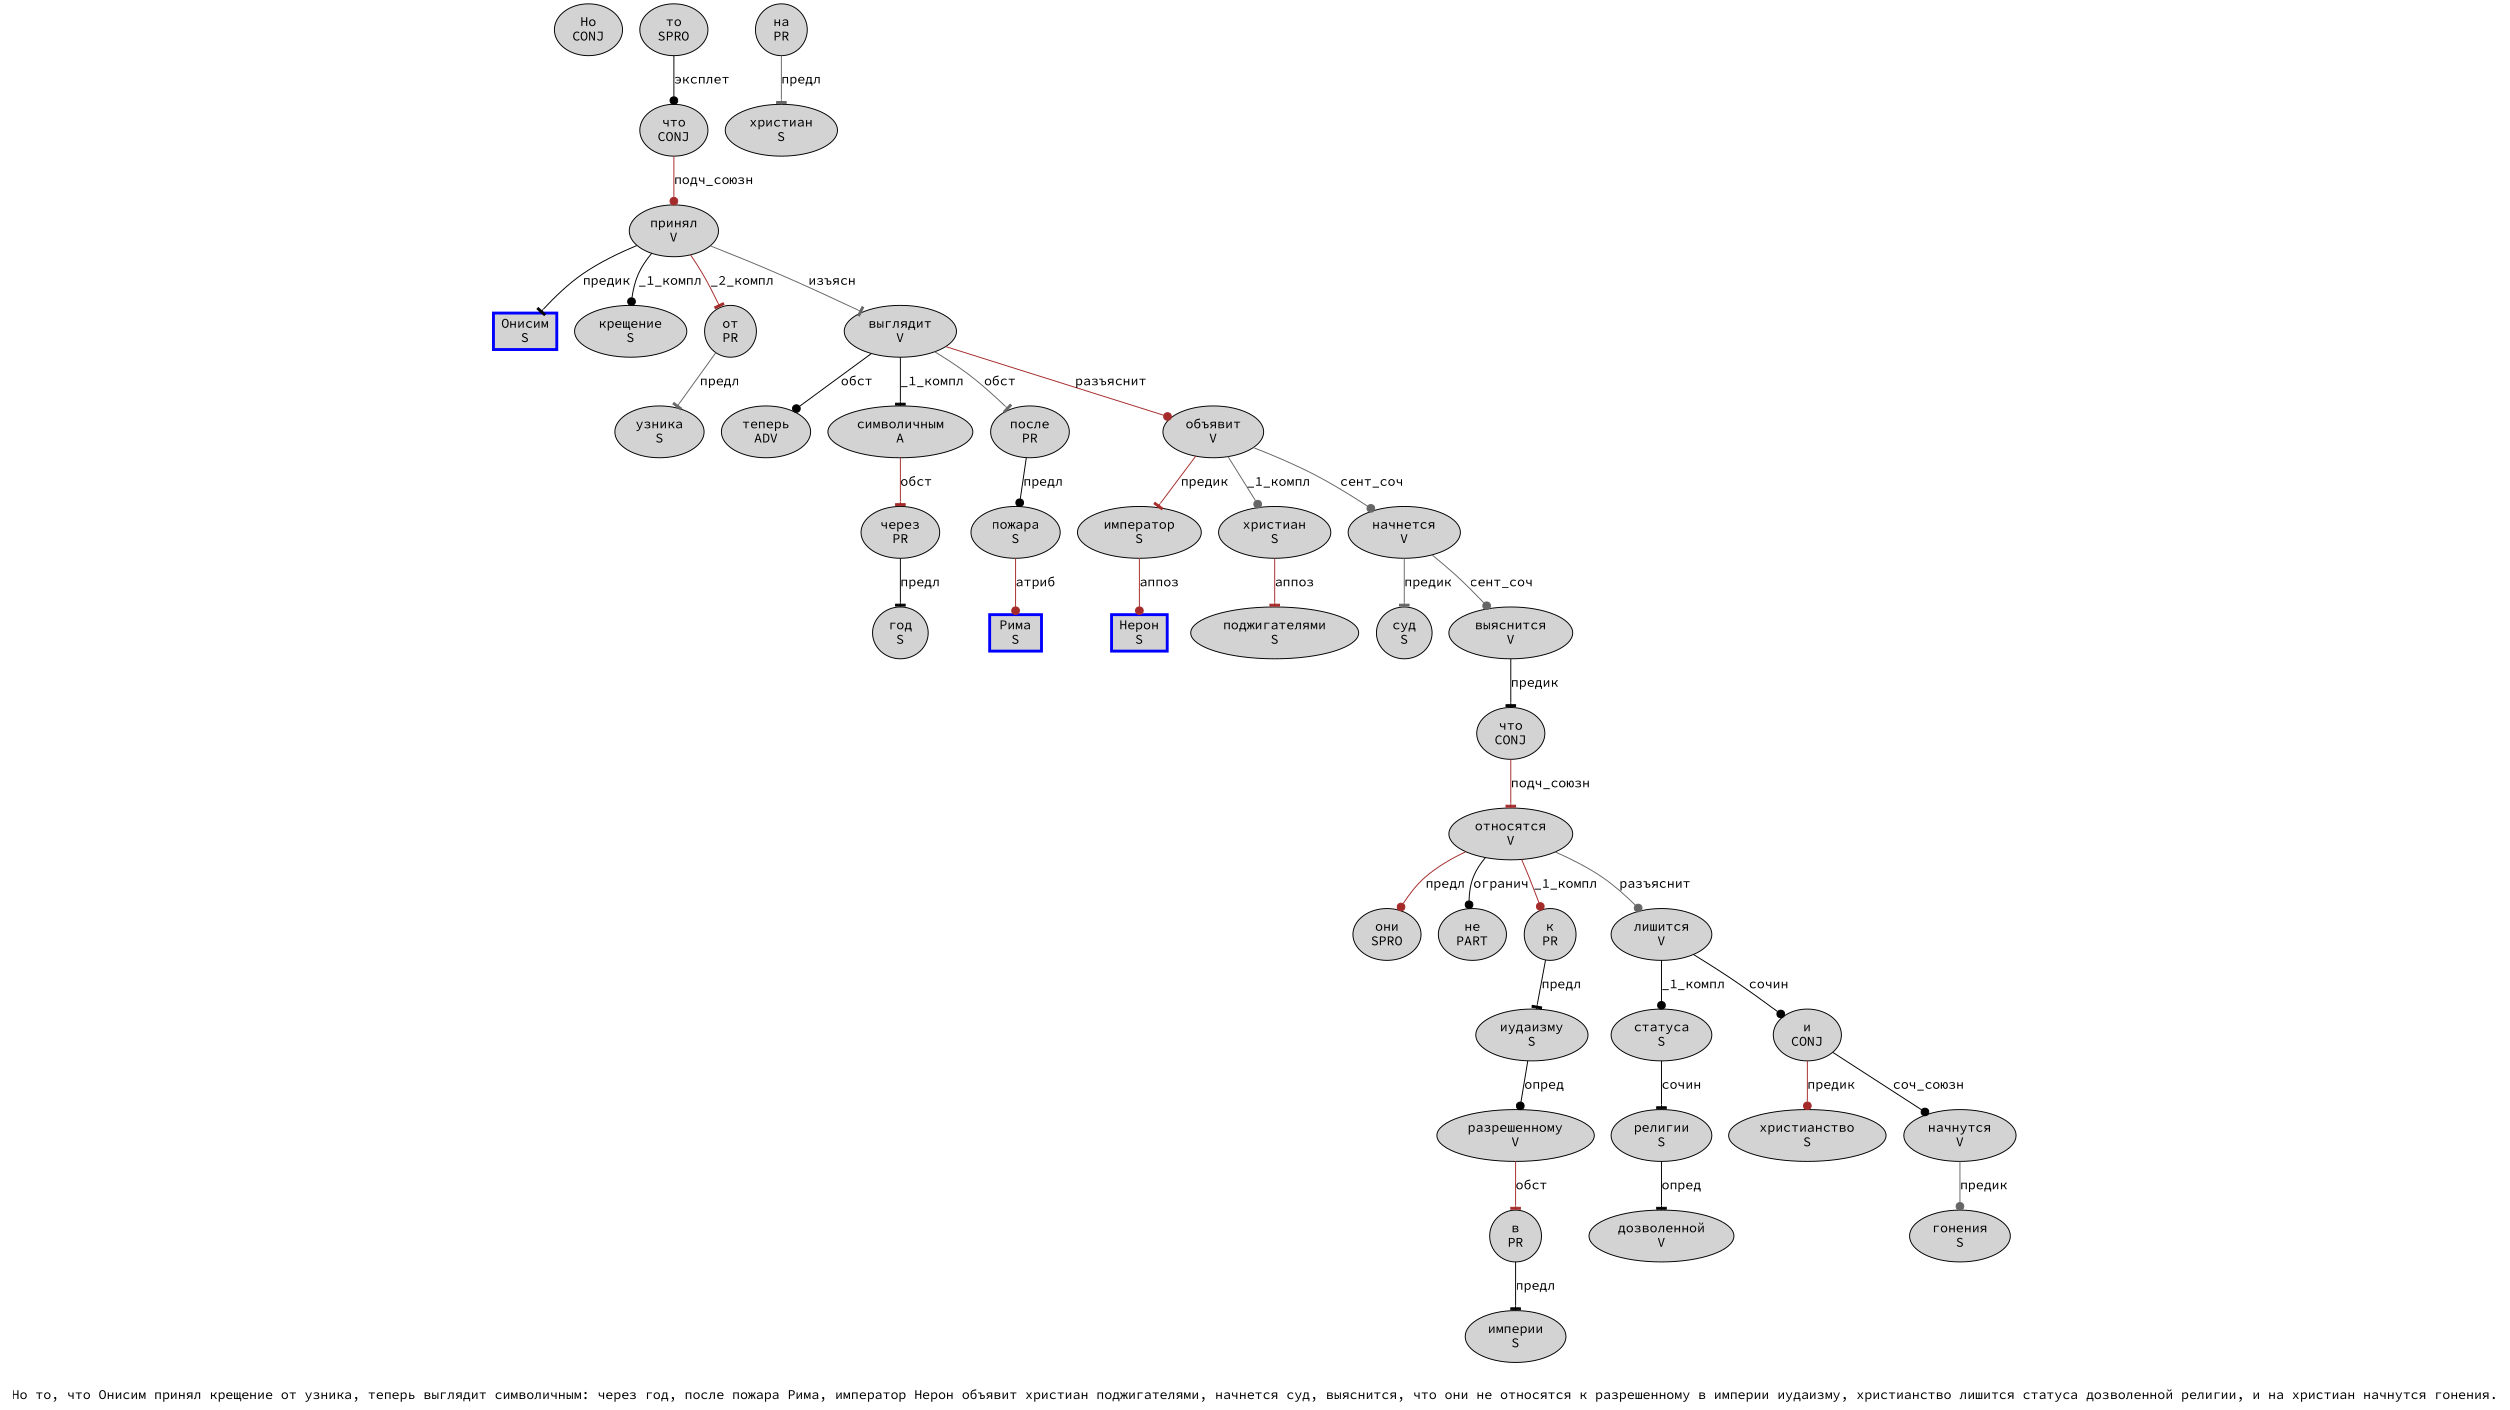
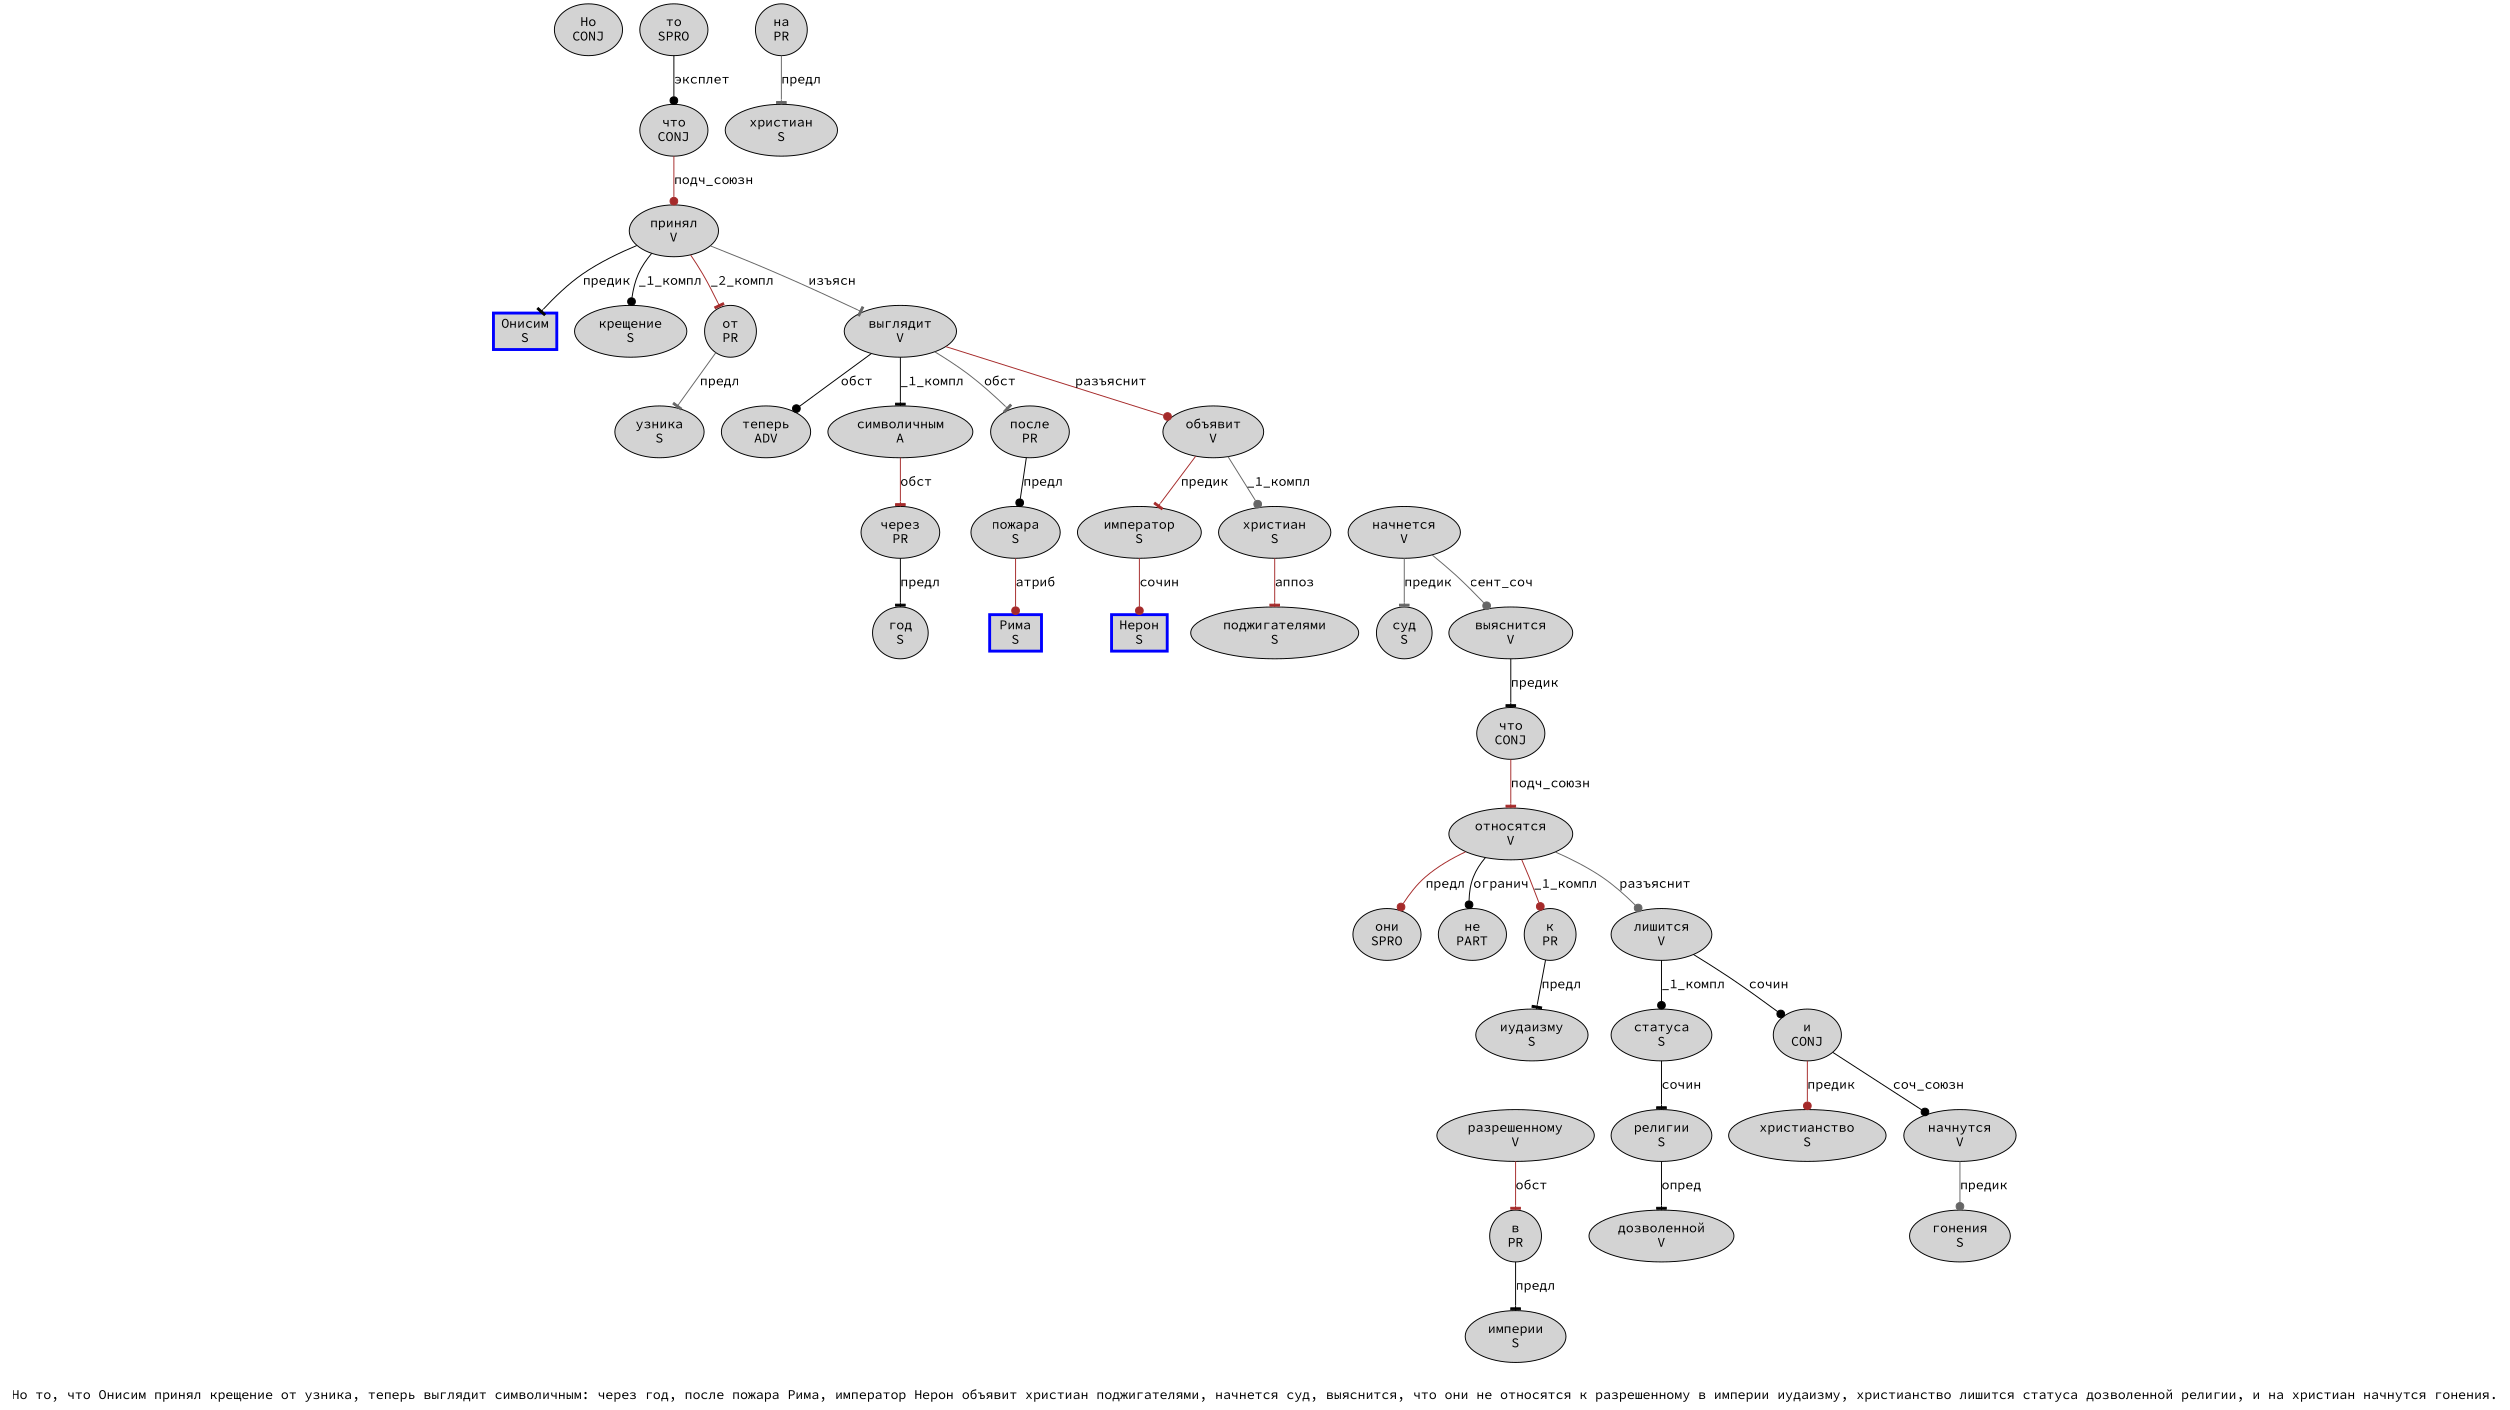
(1312, 473) -> none
(1160, 583) -> (1160, 583)
(1524, 1081) -> none
